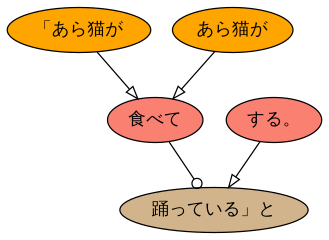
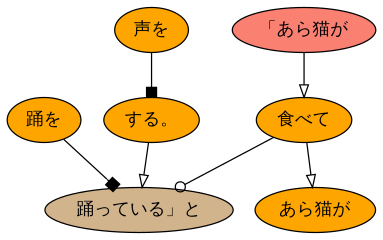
(79, 30) -> (304, 30)
none -> (152, 30)
(198, 70) -> (309, 159)
none -> (44, 120)
(155, 120) -> (304, 120)
(274, 120) -> (152, 120)
